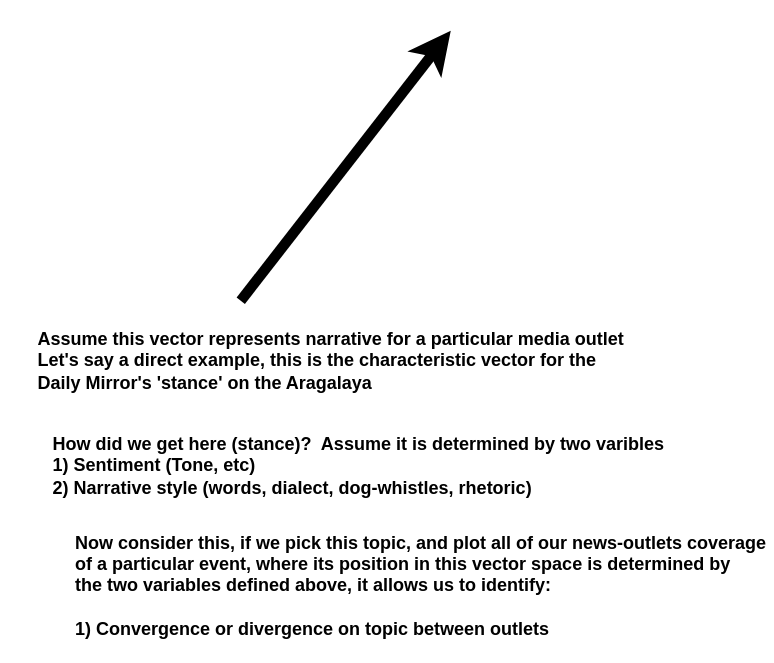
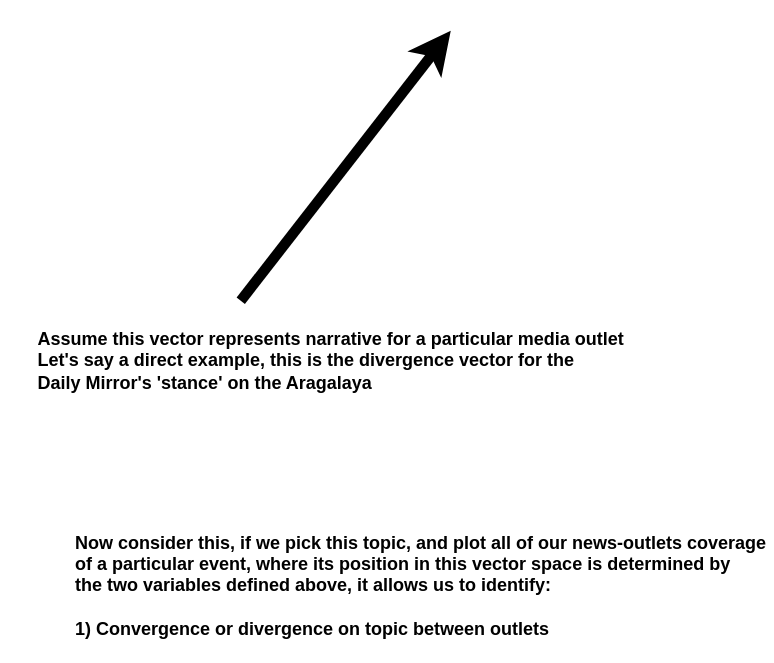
(351, 361) -> (351, 361)
(376, 466) -> none
